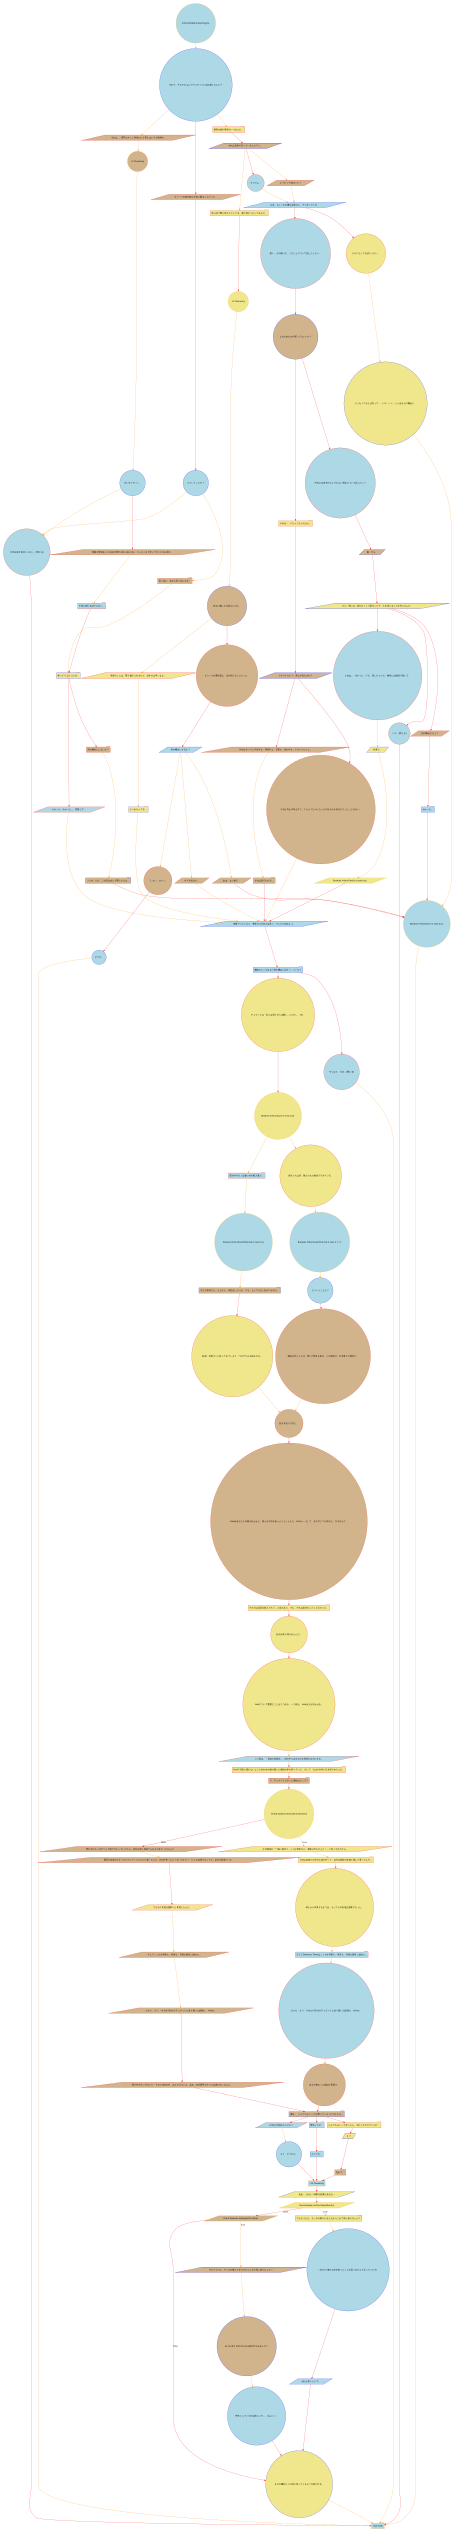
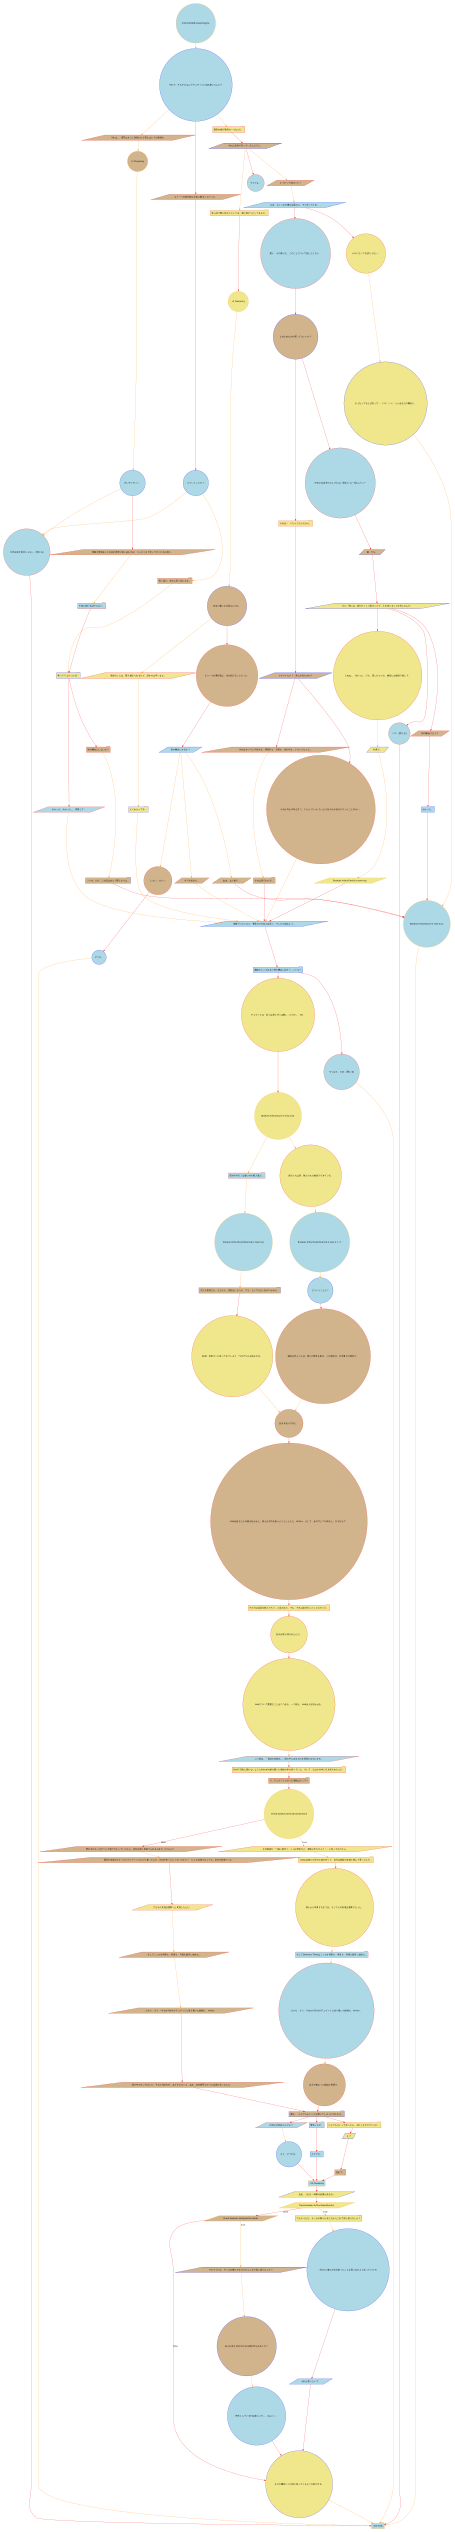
(274, 196) -> none
(378, 676) -> (378, 676)
